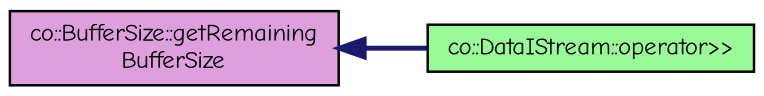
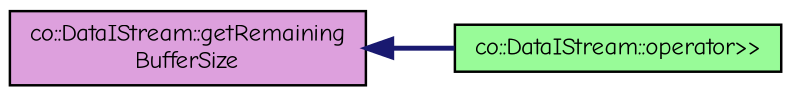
(174, 48) -> (188, 48)
